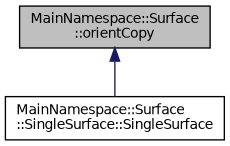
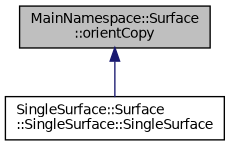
(115, 118) -> (115, 118)
